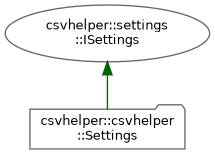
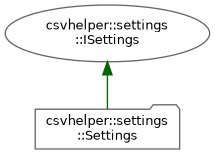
(107, 129) -> (107, 129)
